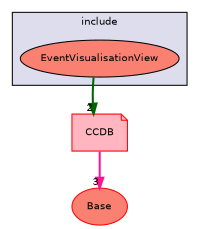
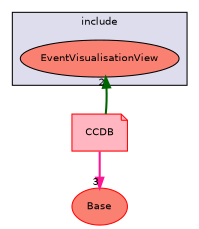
(93, 92) -> (107, 101)
